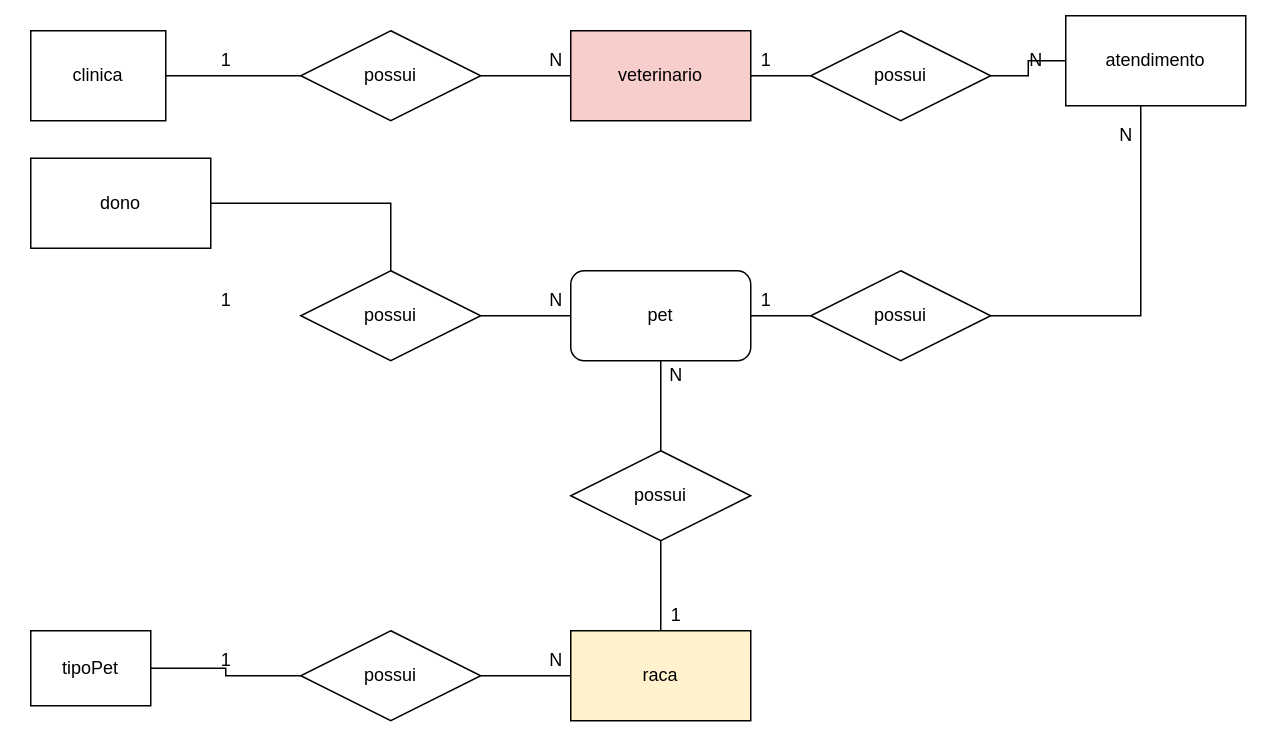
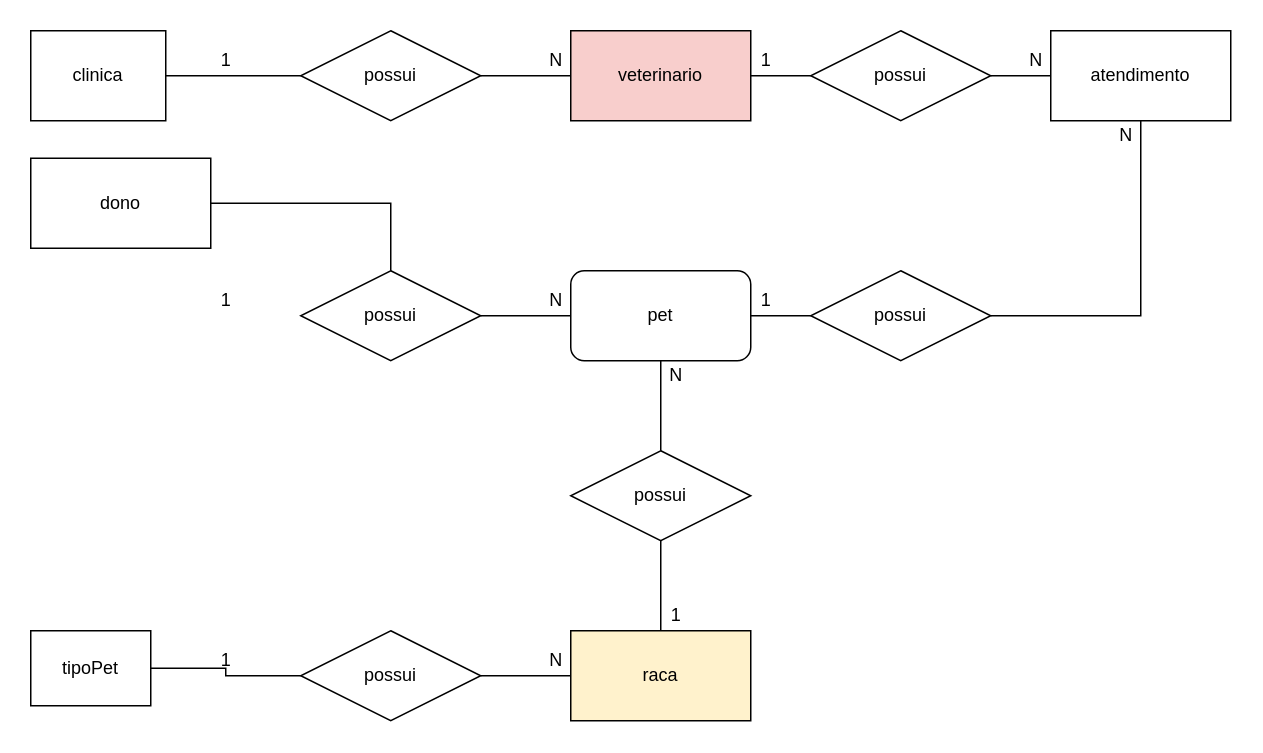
(1156, 61) -> (1141, 76)
